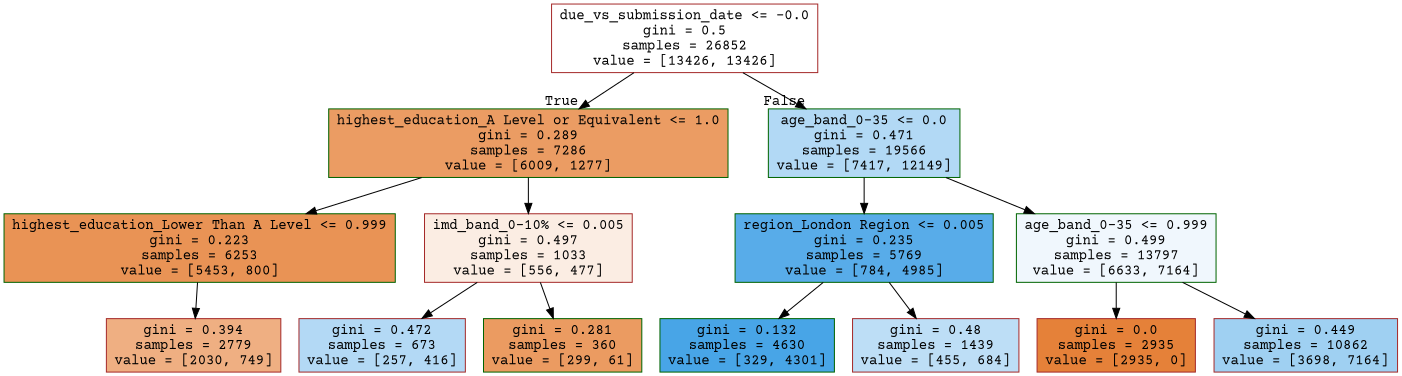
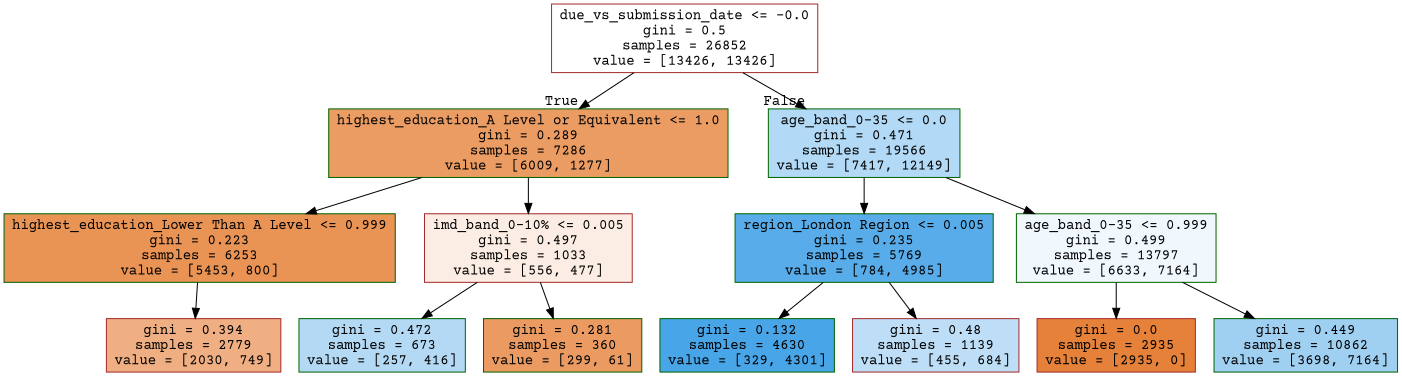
(382, 345) -> (382, 345)
(936, 345) -> (936, 345)
(1306, 345) -> (1306, 345)
